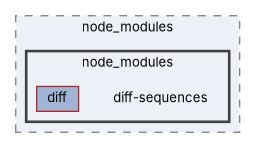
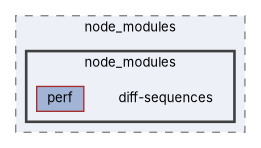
(58, 99) -> (60, 99)
